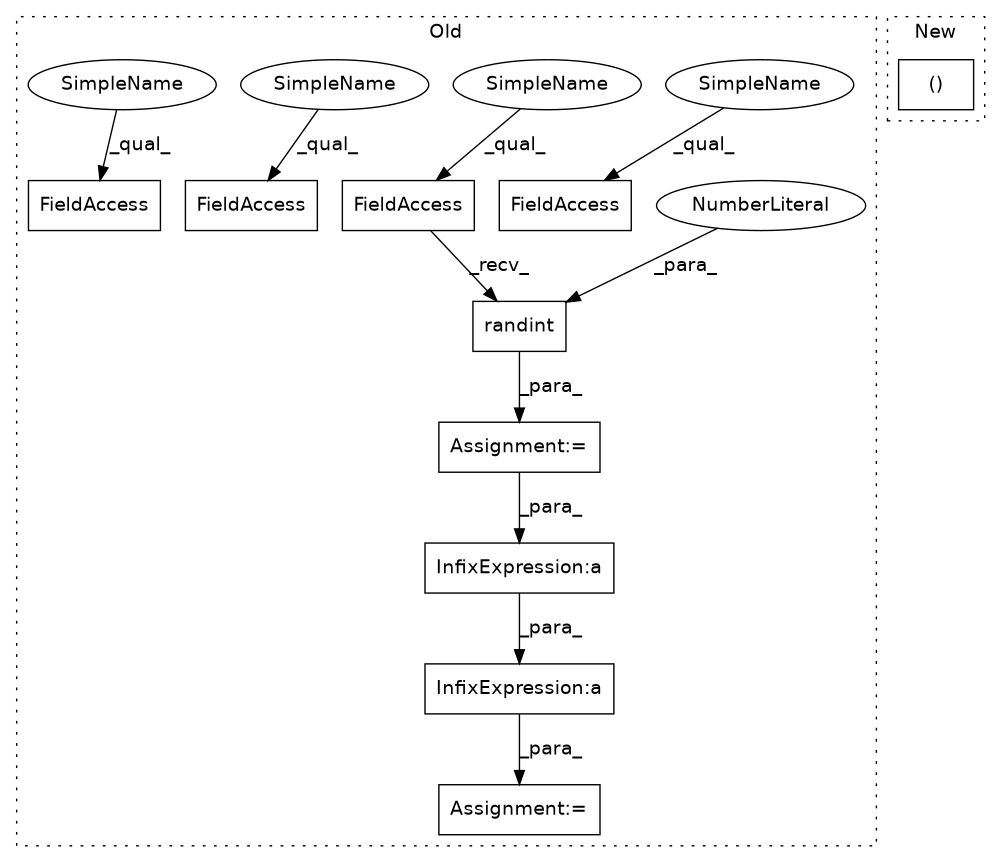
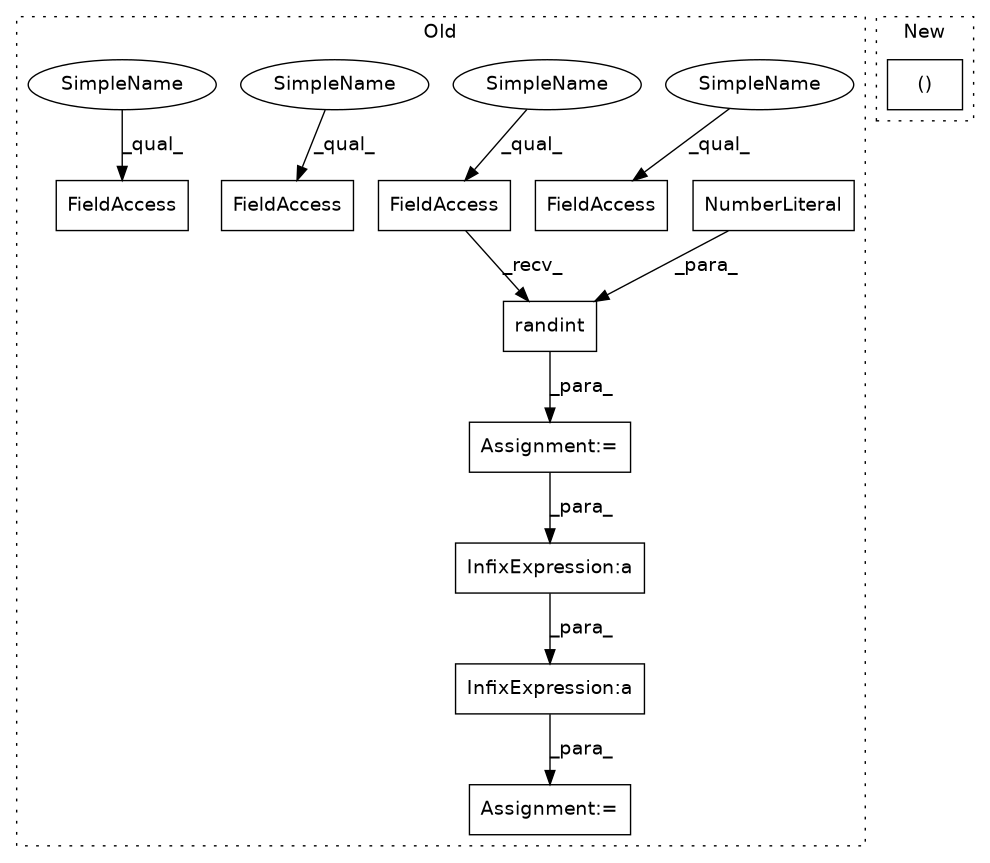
(761, 206) -> (774, 206)
